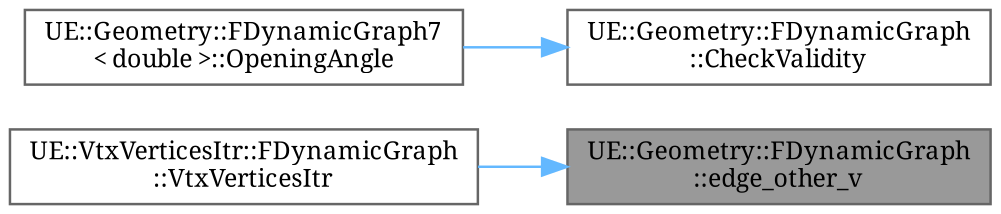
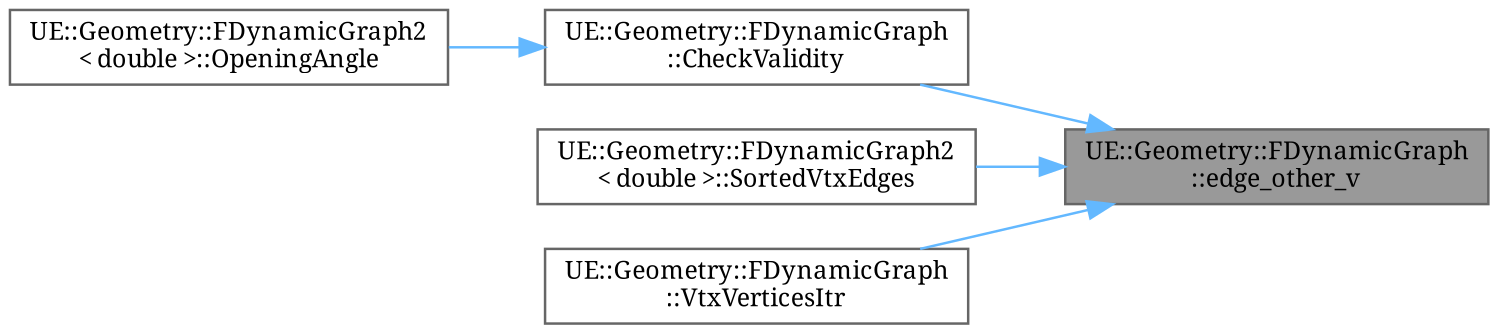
(244, 47) -> (229, 47)
none -> (1004, 104)
(244, 167) -> (757, 286)
none -> (757, 167)
